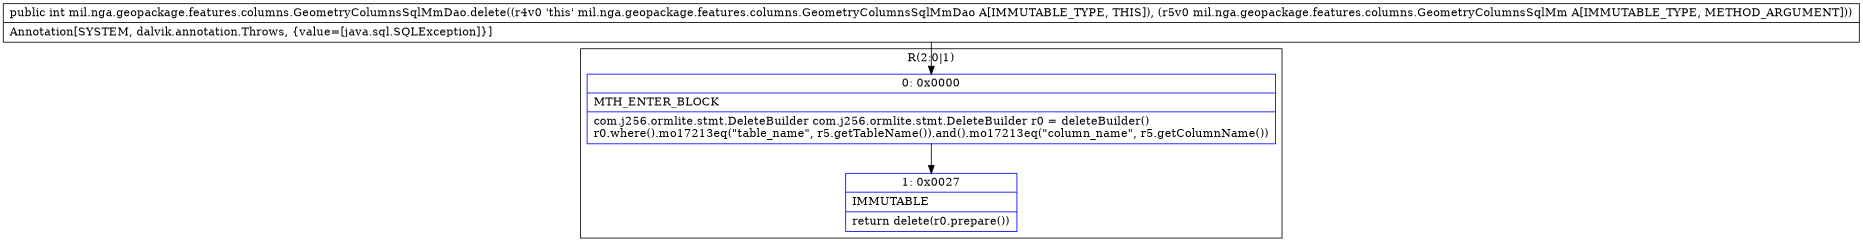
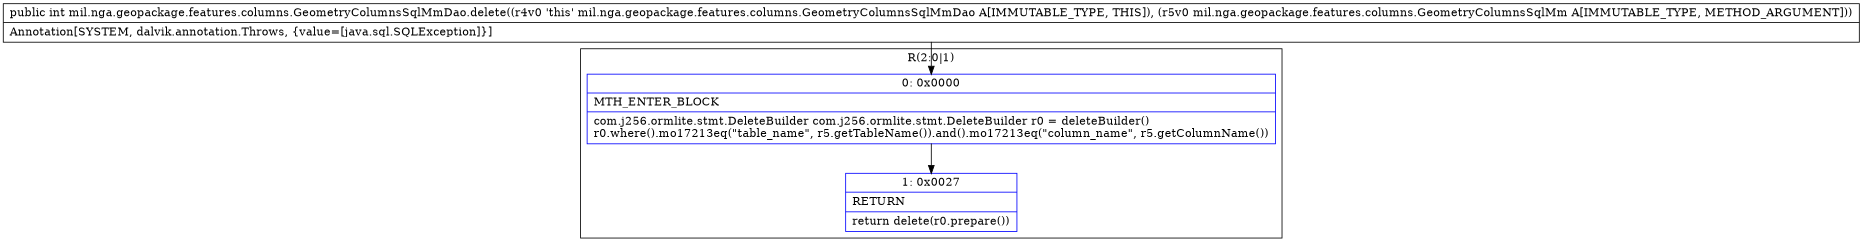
(891, 202) -> (879, 202)
